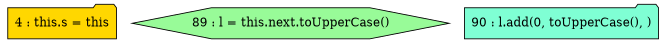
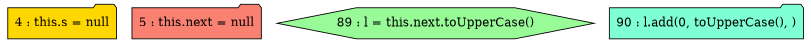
(62, 23) -> (62, 23)
none -> (197, 23)
